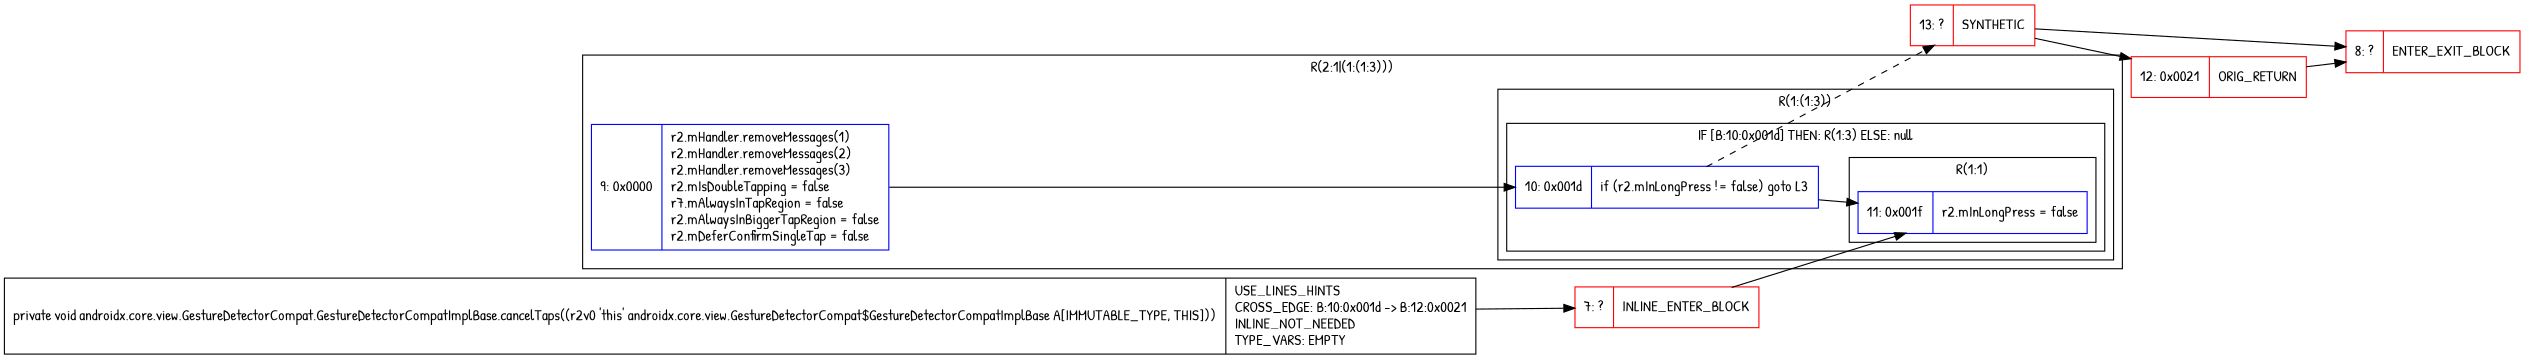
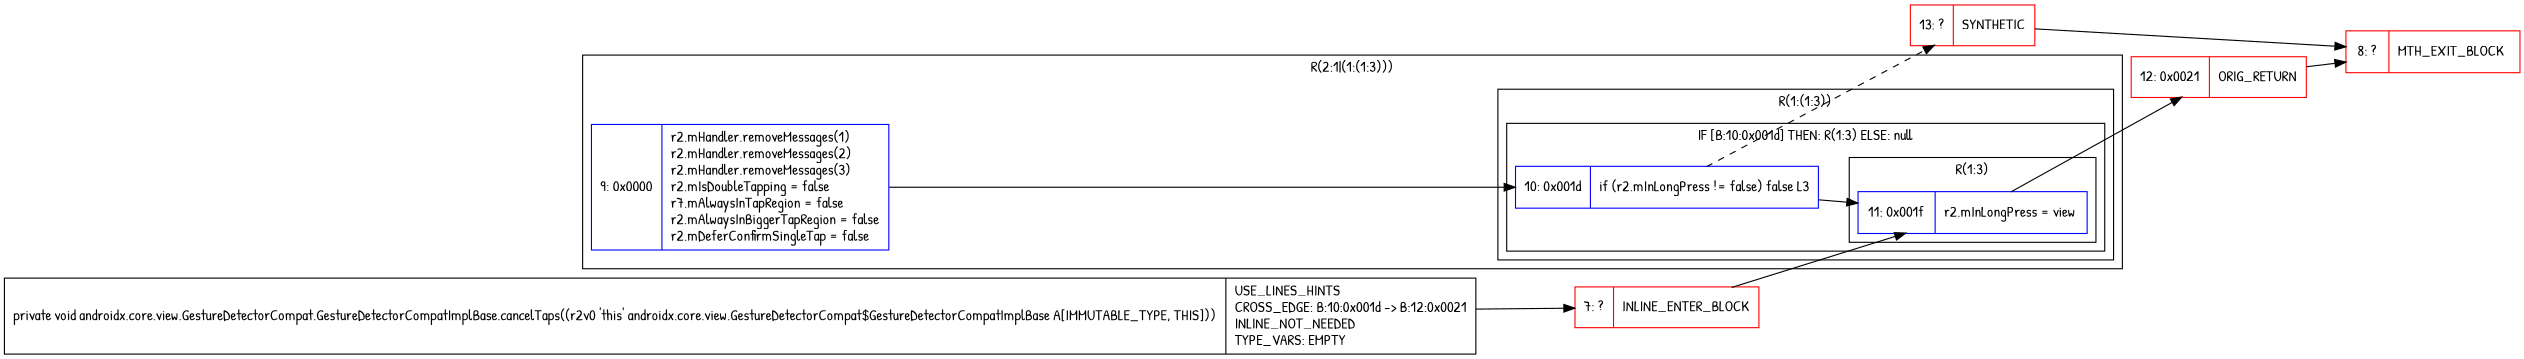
(2077, 47) -> (2091, 147)
(2452, 51) -> (2451, 51)
(1973, 170) -> (1973, 170)
(1704, 187) -> (1704, 187)
(2010, 212) -> (2010, 212)
